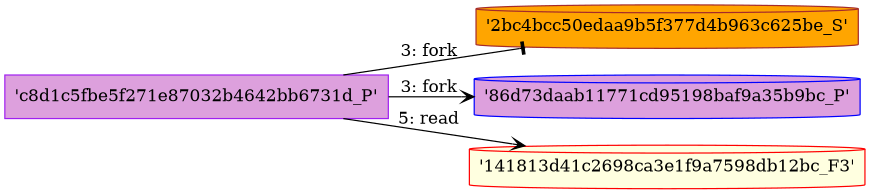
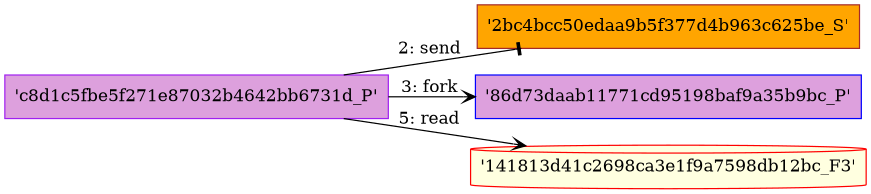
(667, 27) -> (668, 27)
(429, 51) -> (429, 49)
(667, 97) -> (668, 97)
